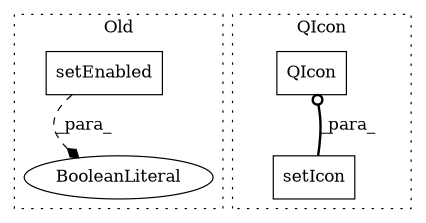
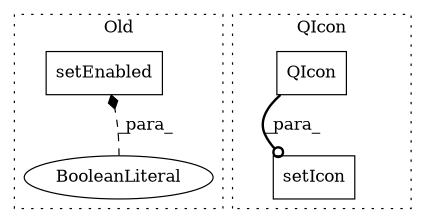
(54, 121) -> (118, 132)
(320, 130) -> (263, 121)
